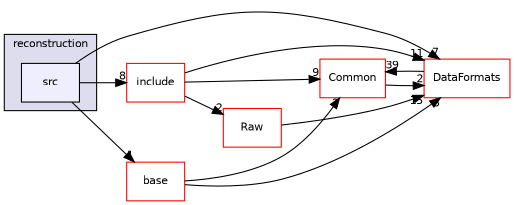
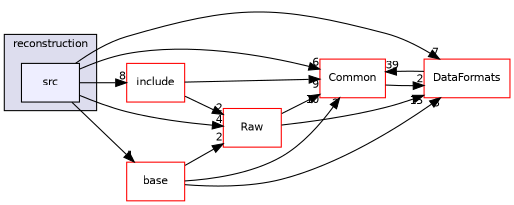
(299, 48) -> none
none -> (194, 50)
none -> (296, 106)
none -> (145, 116)
none -> (199, 157)
